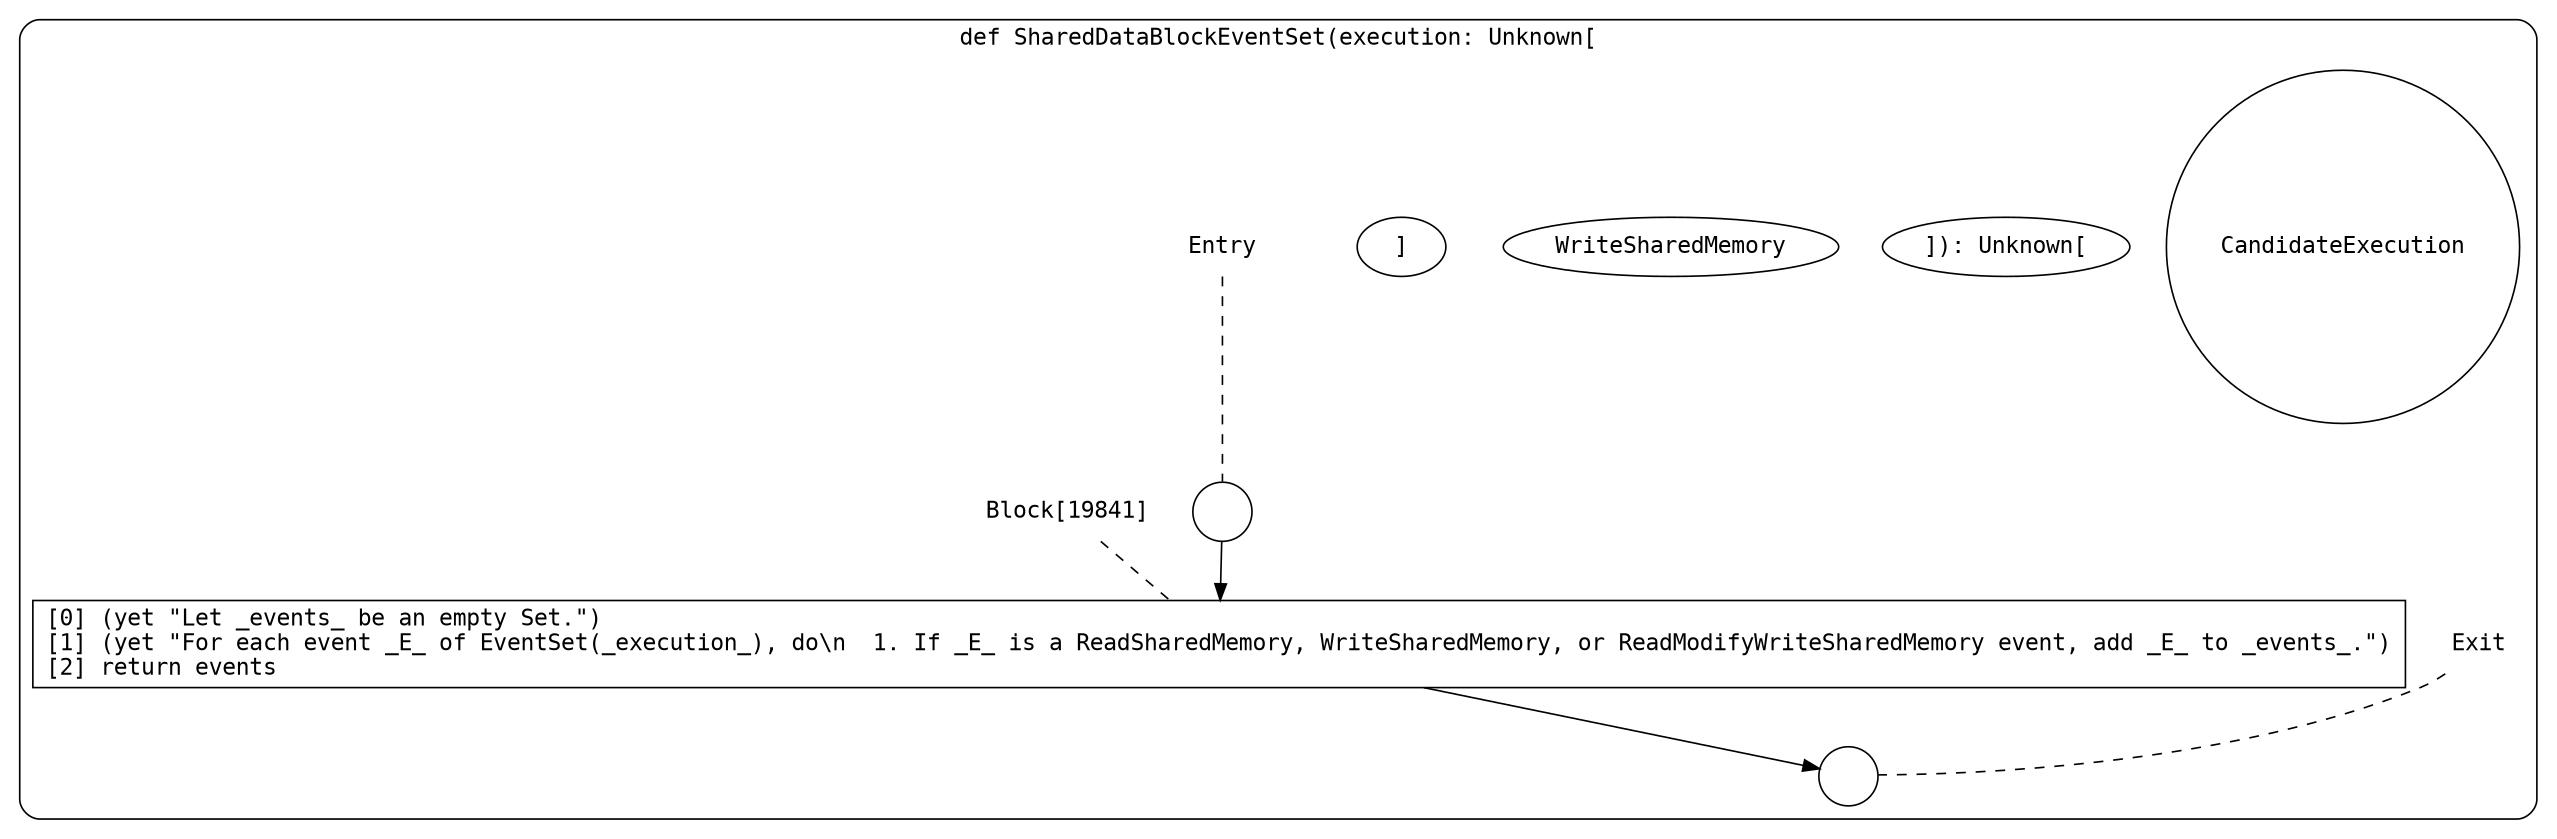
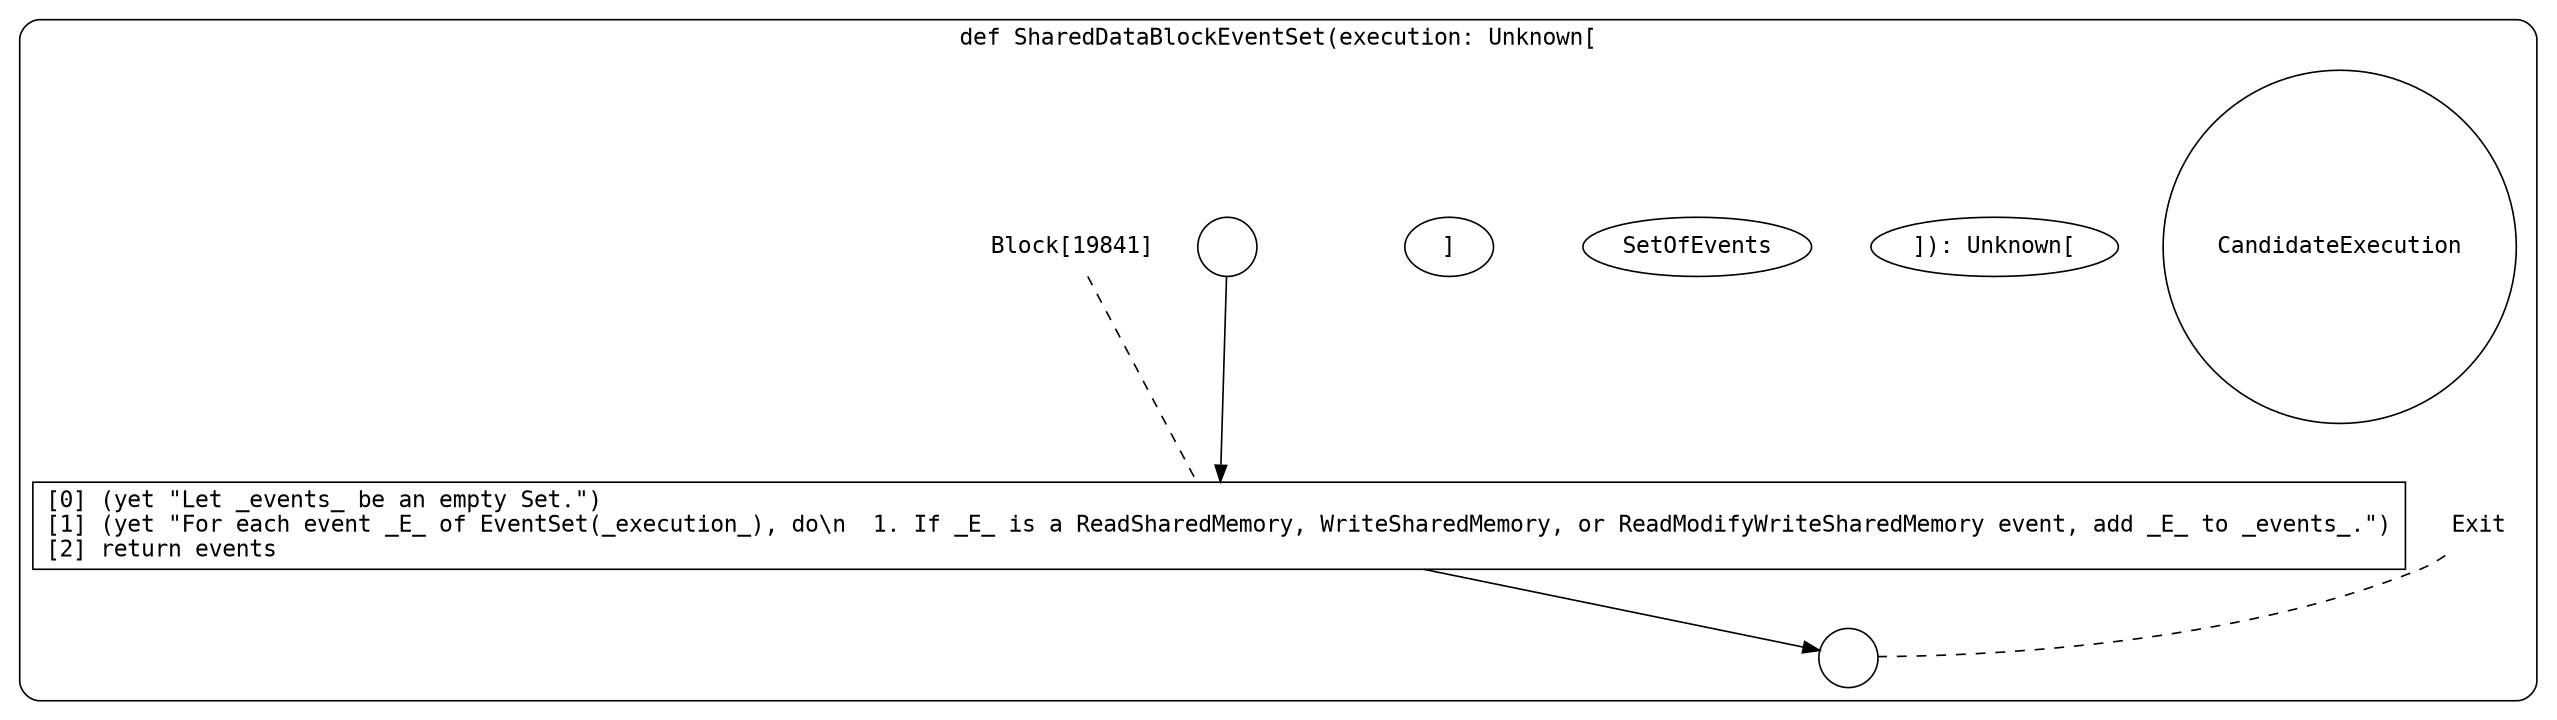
(1222, 247) -> none
(1671, 247) -> (1697, 247)
